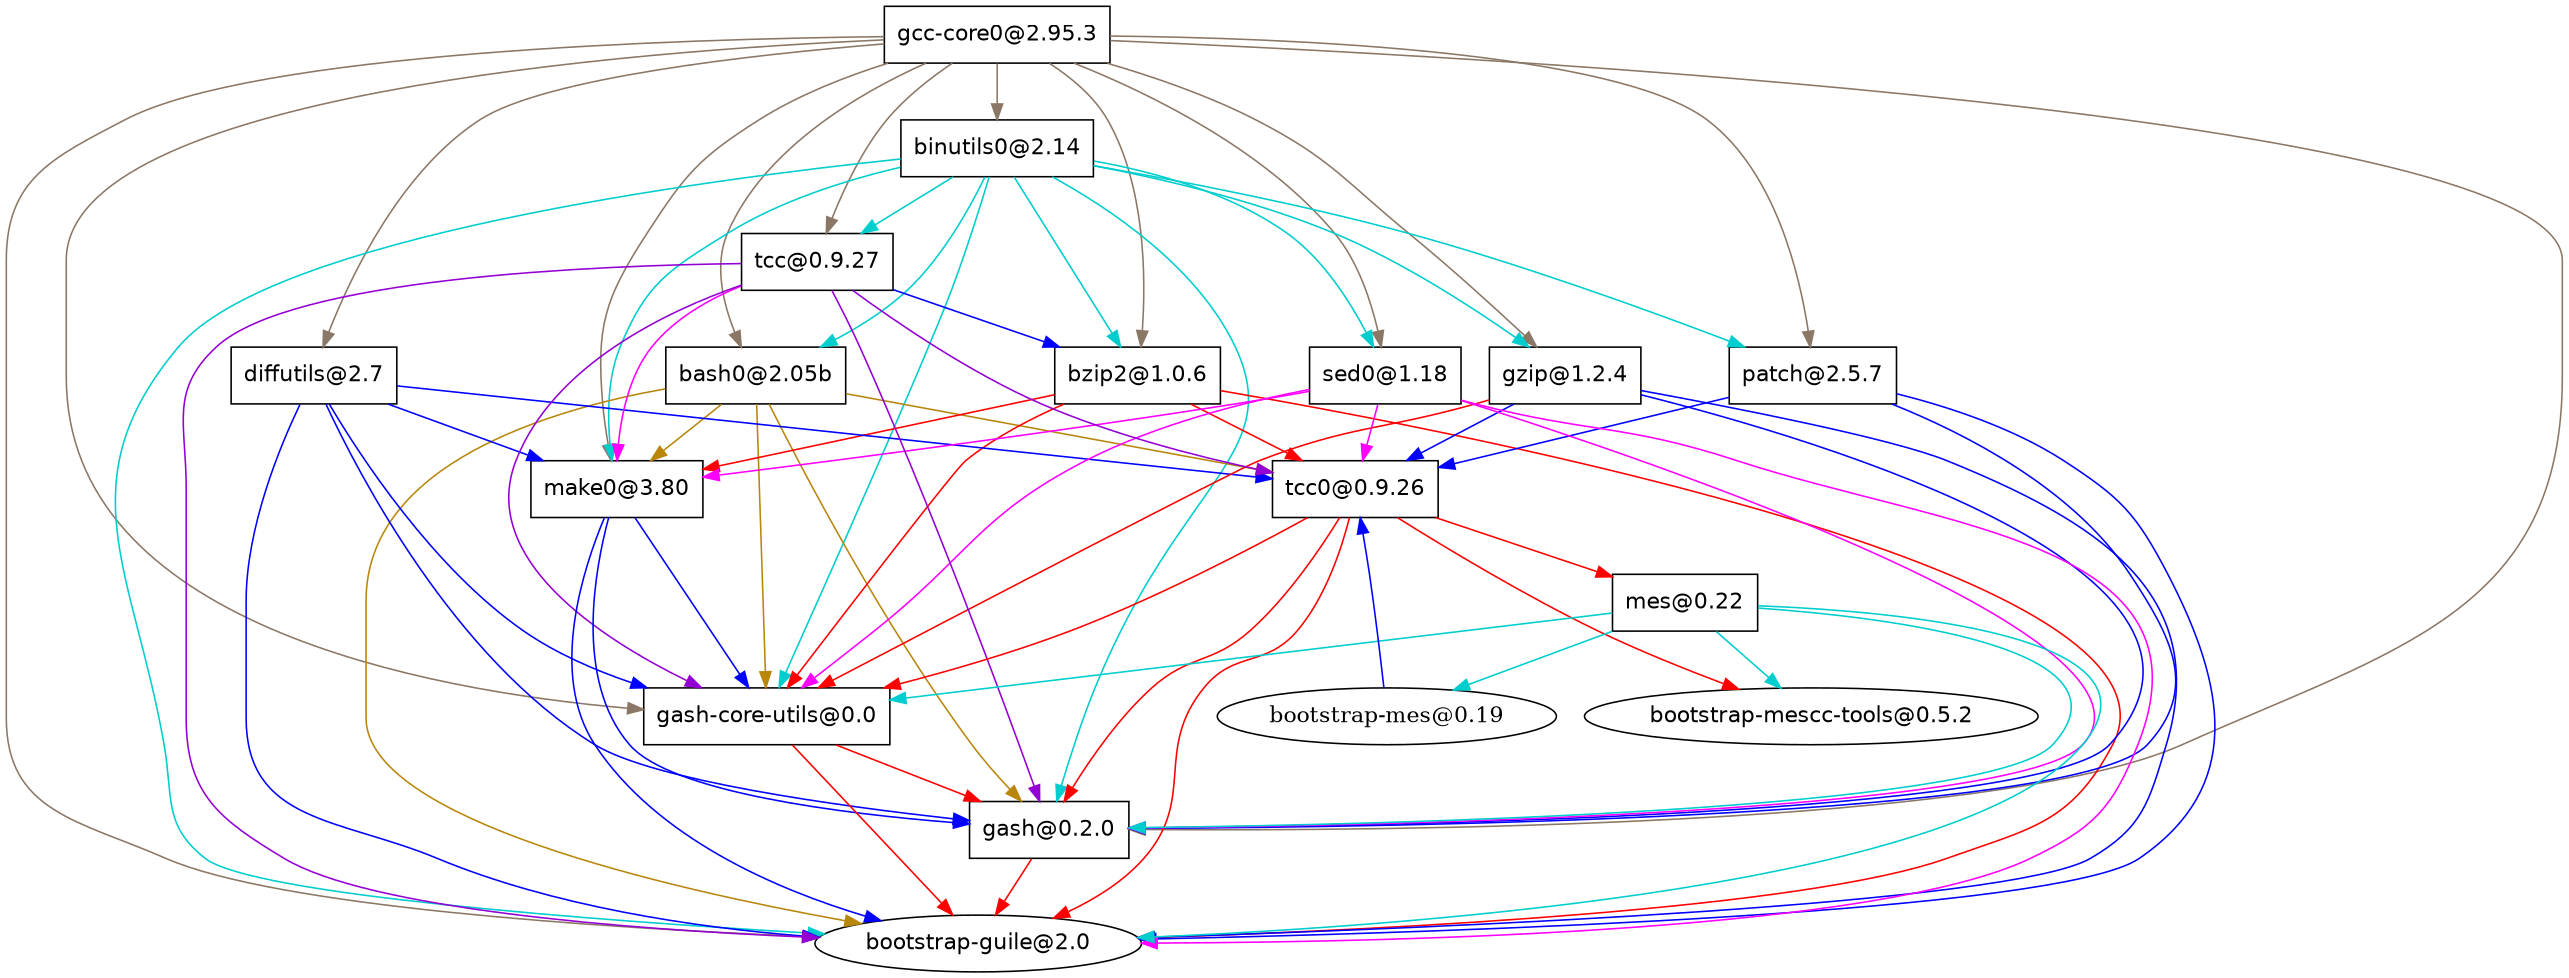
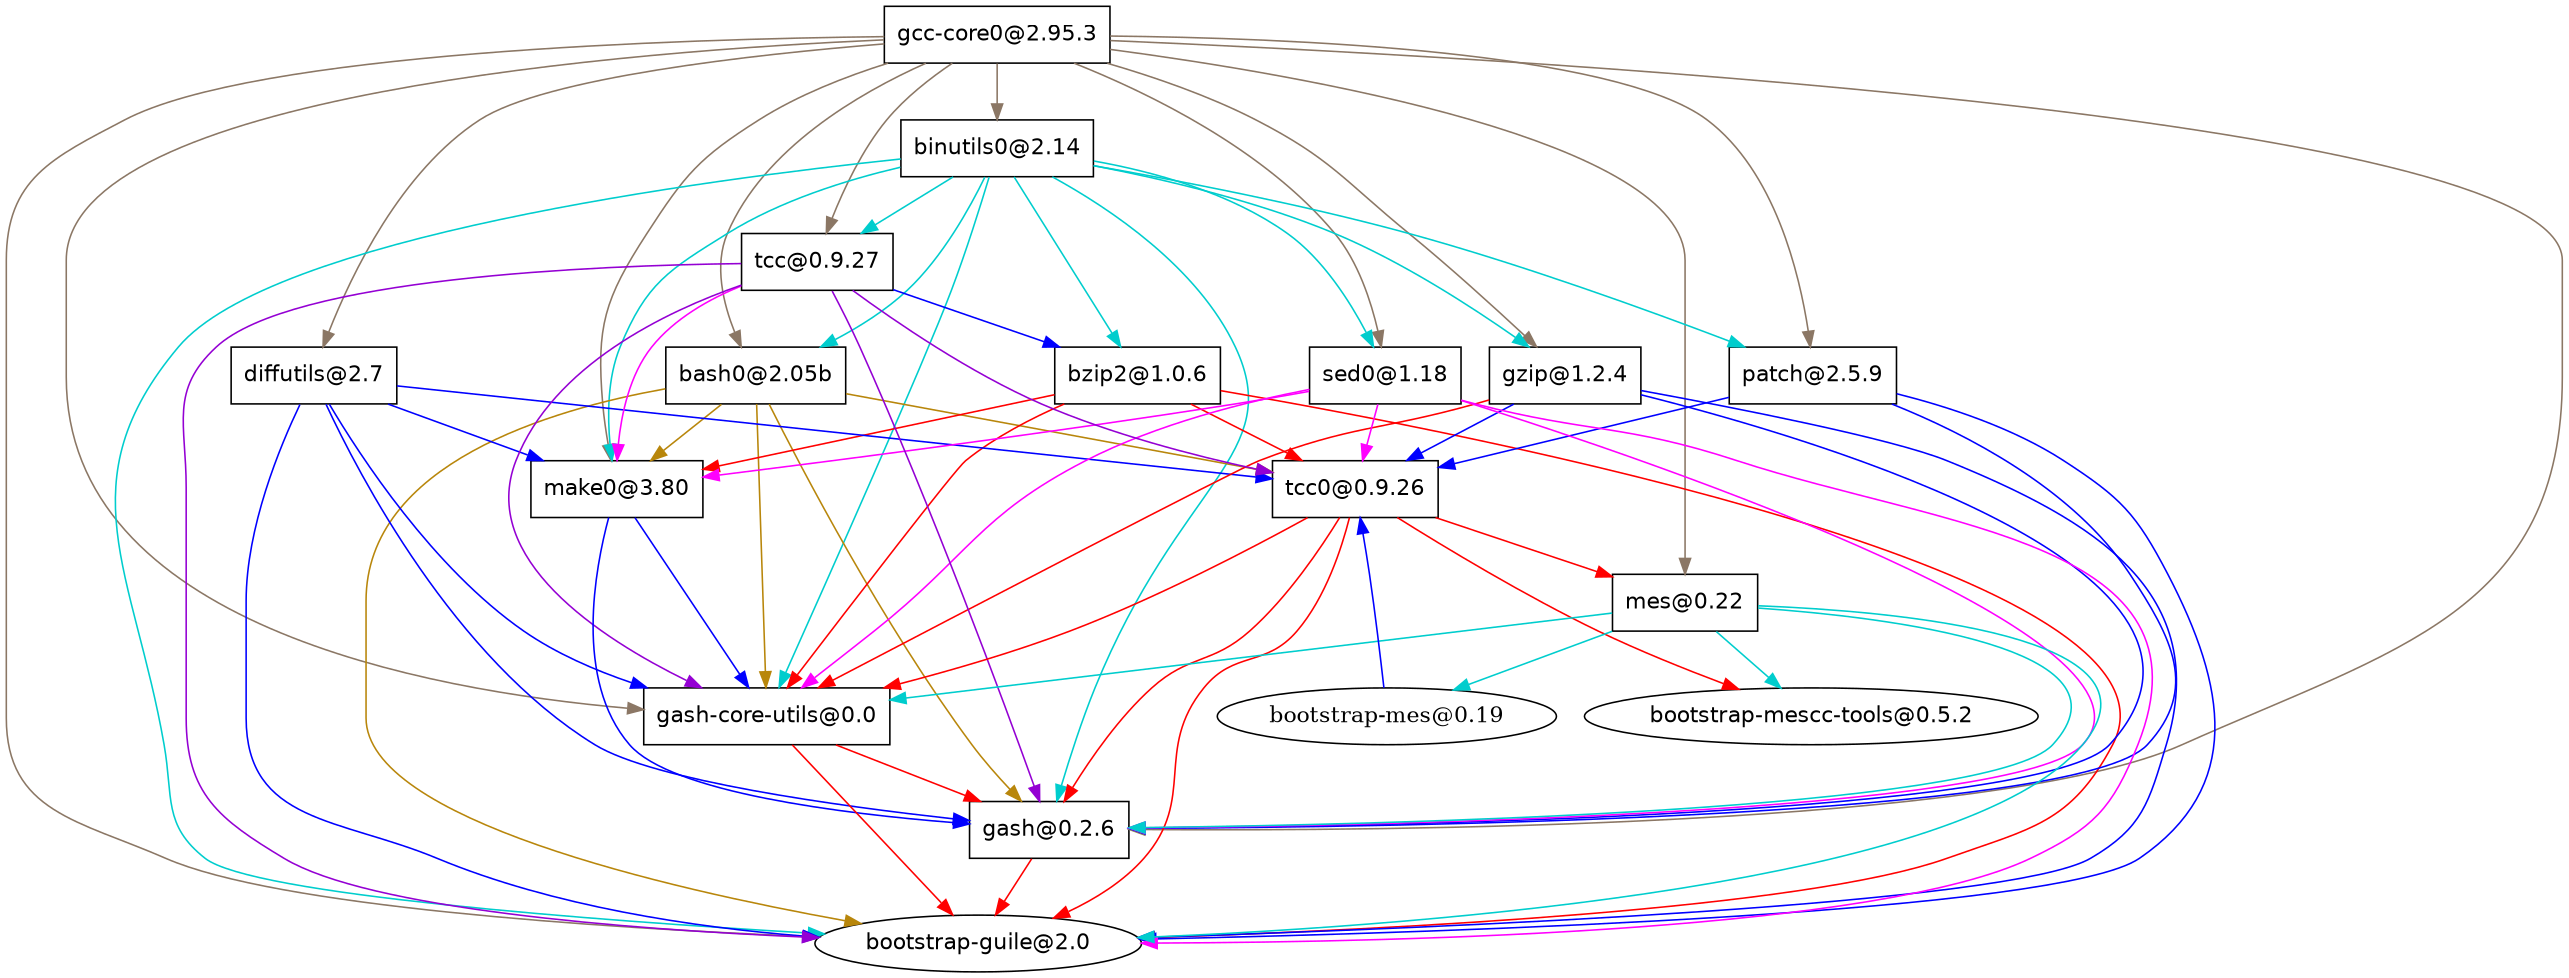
(1133, 190) -> (1564, 153)
(1813, 376) -> (1813, 376)
(623, 780) -> none
(1049, 830) -> (1049, 830)
